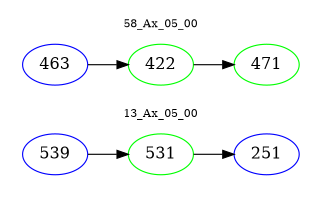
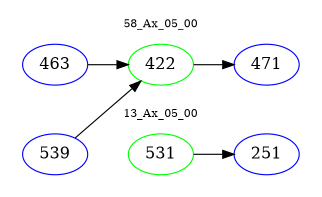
(267, 65) -> (267, 65)
(102, 154) -> (104, 113)
